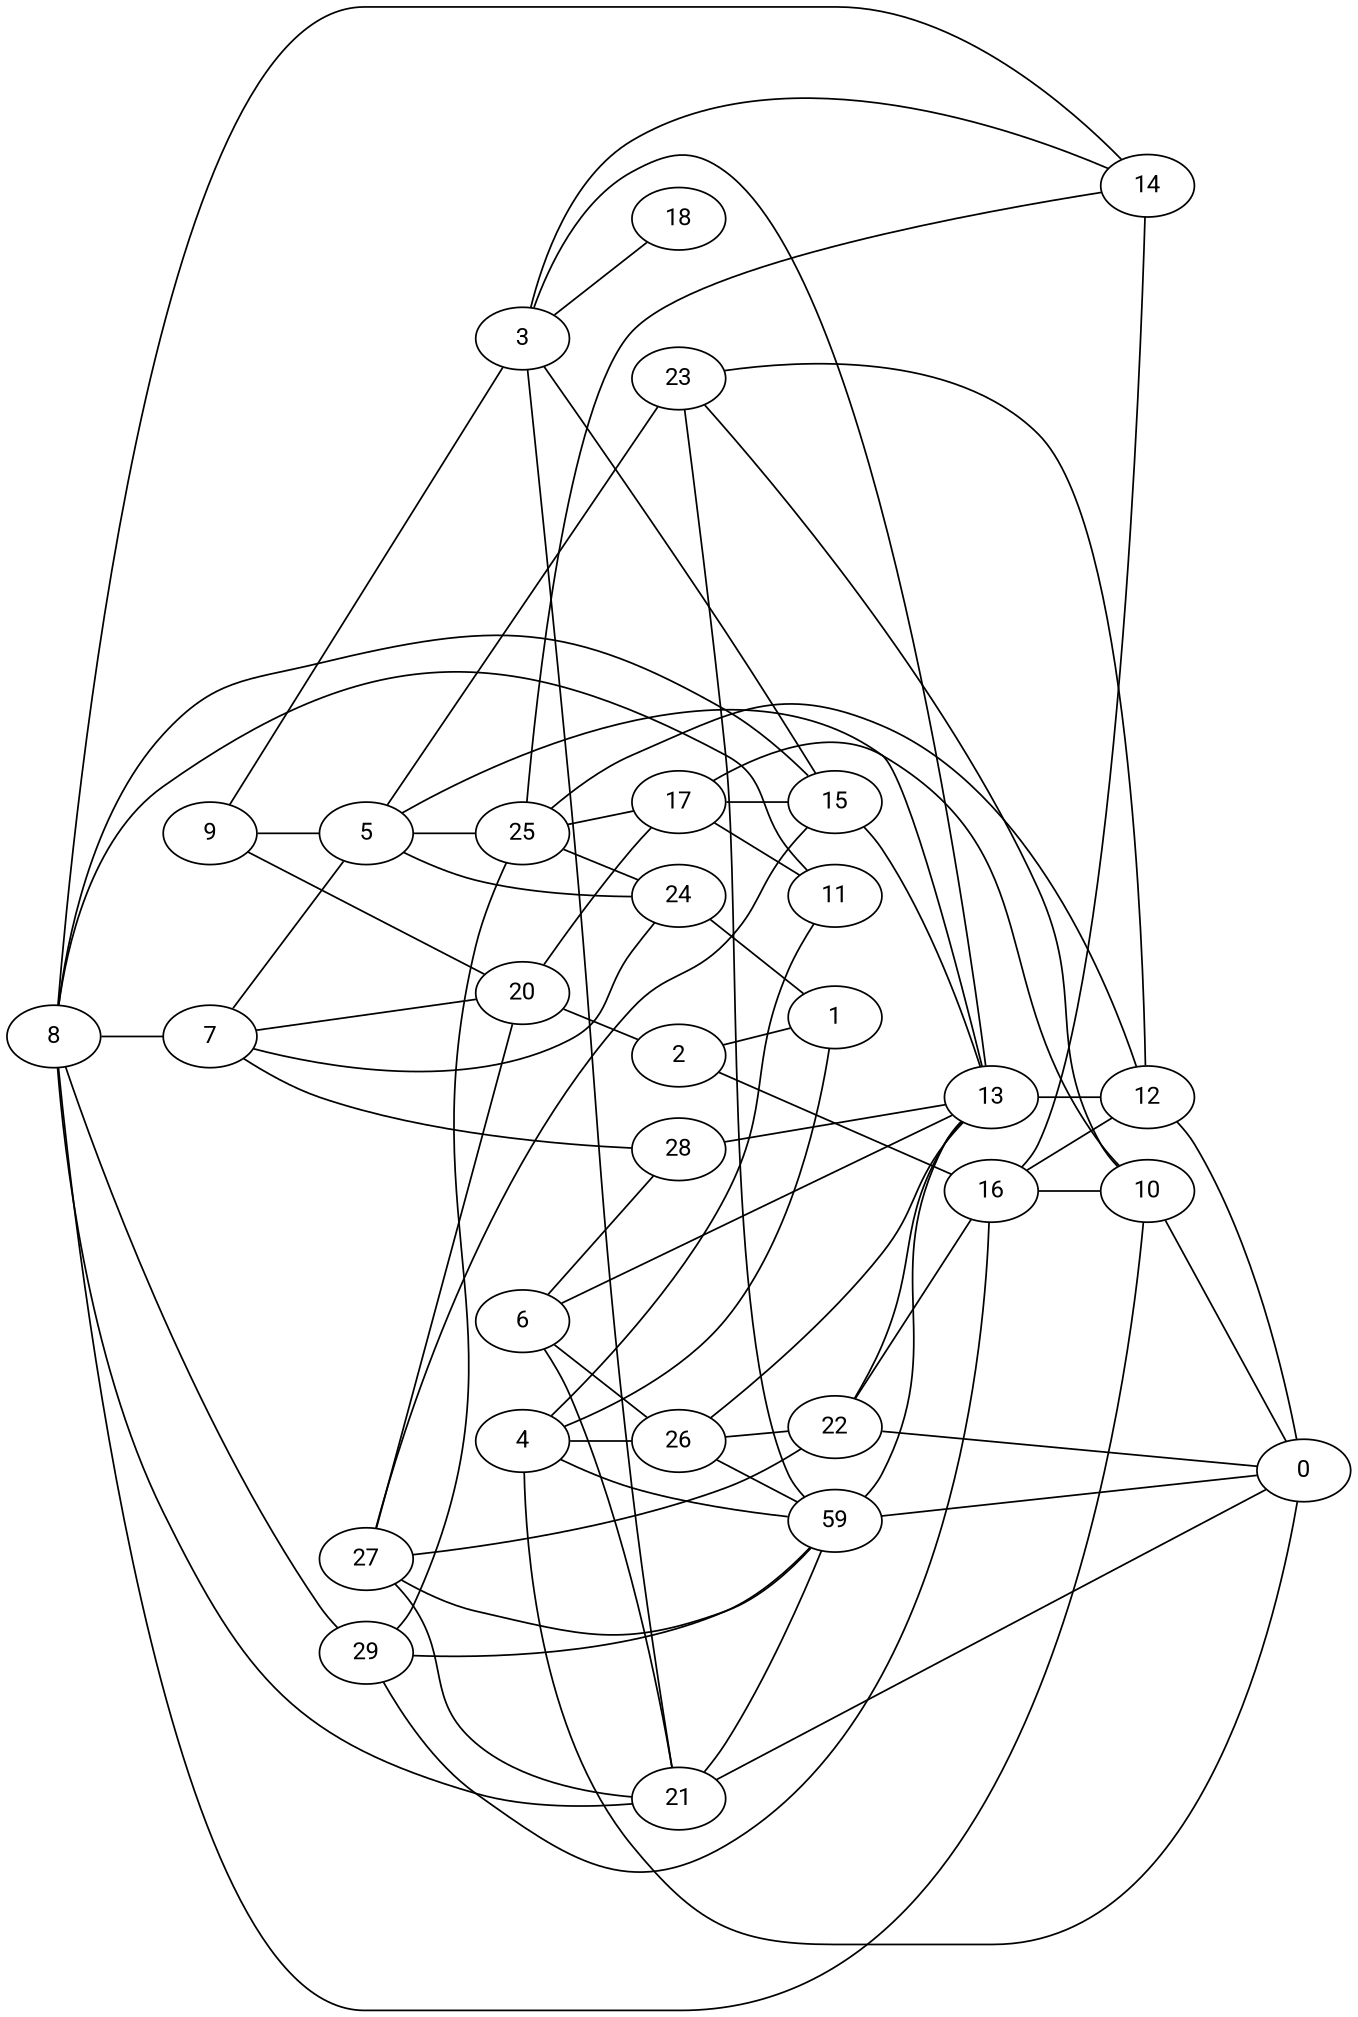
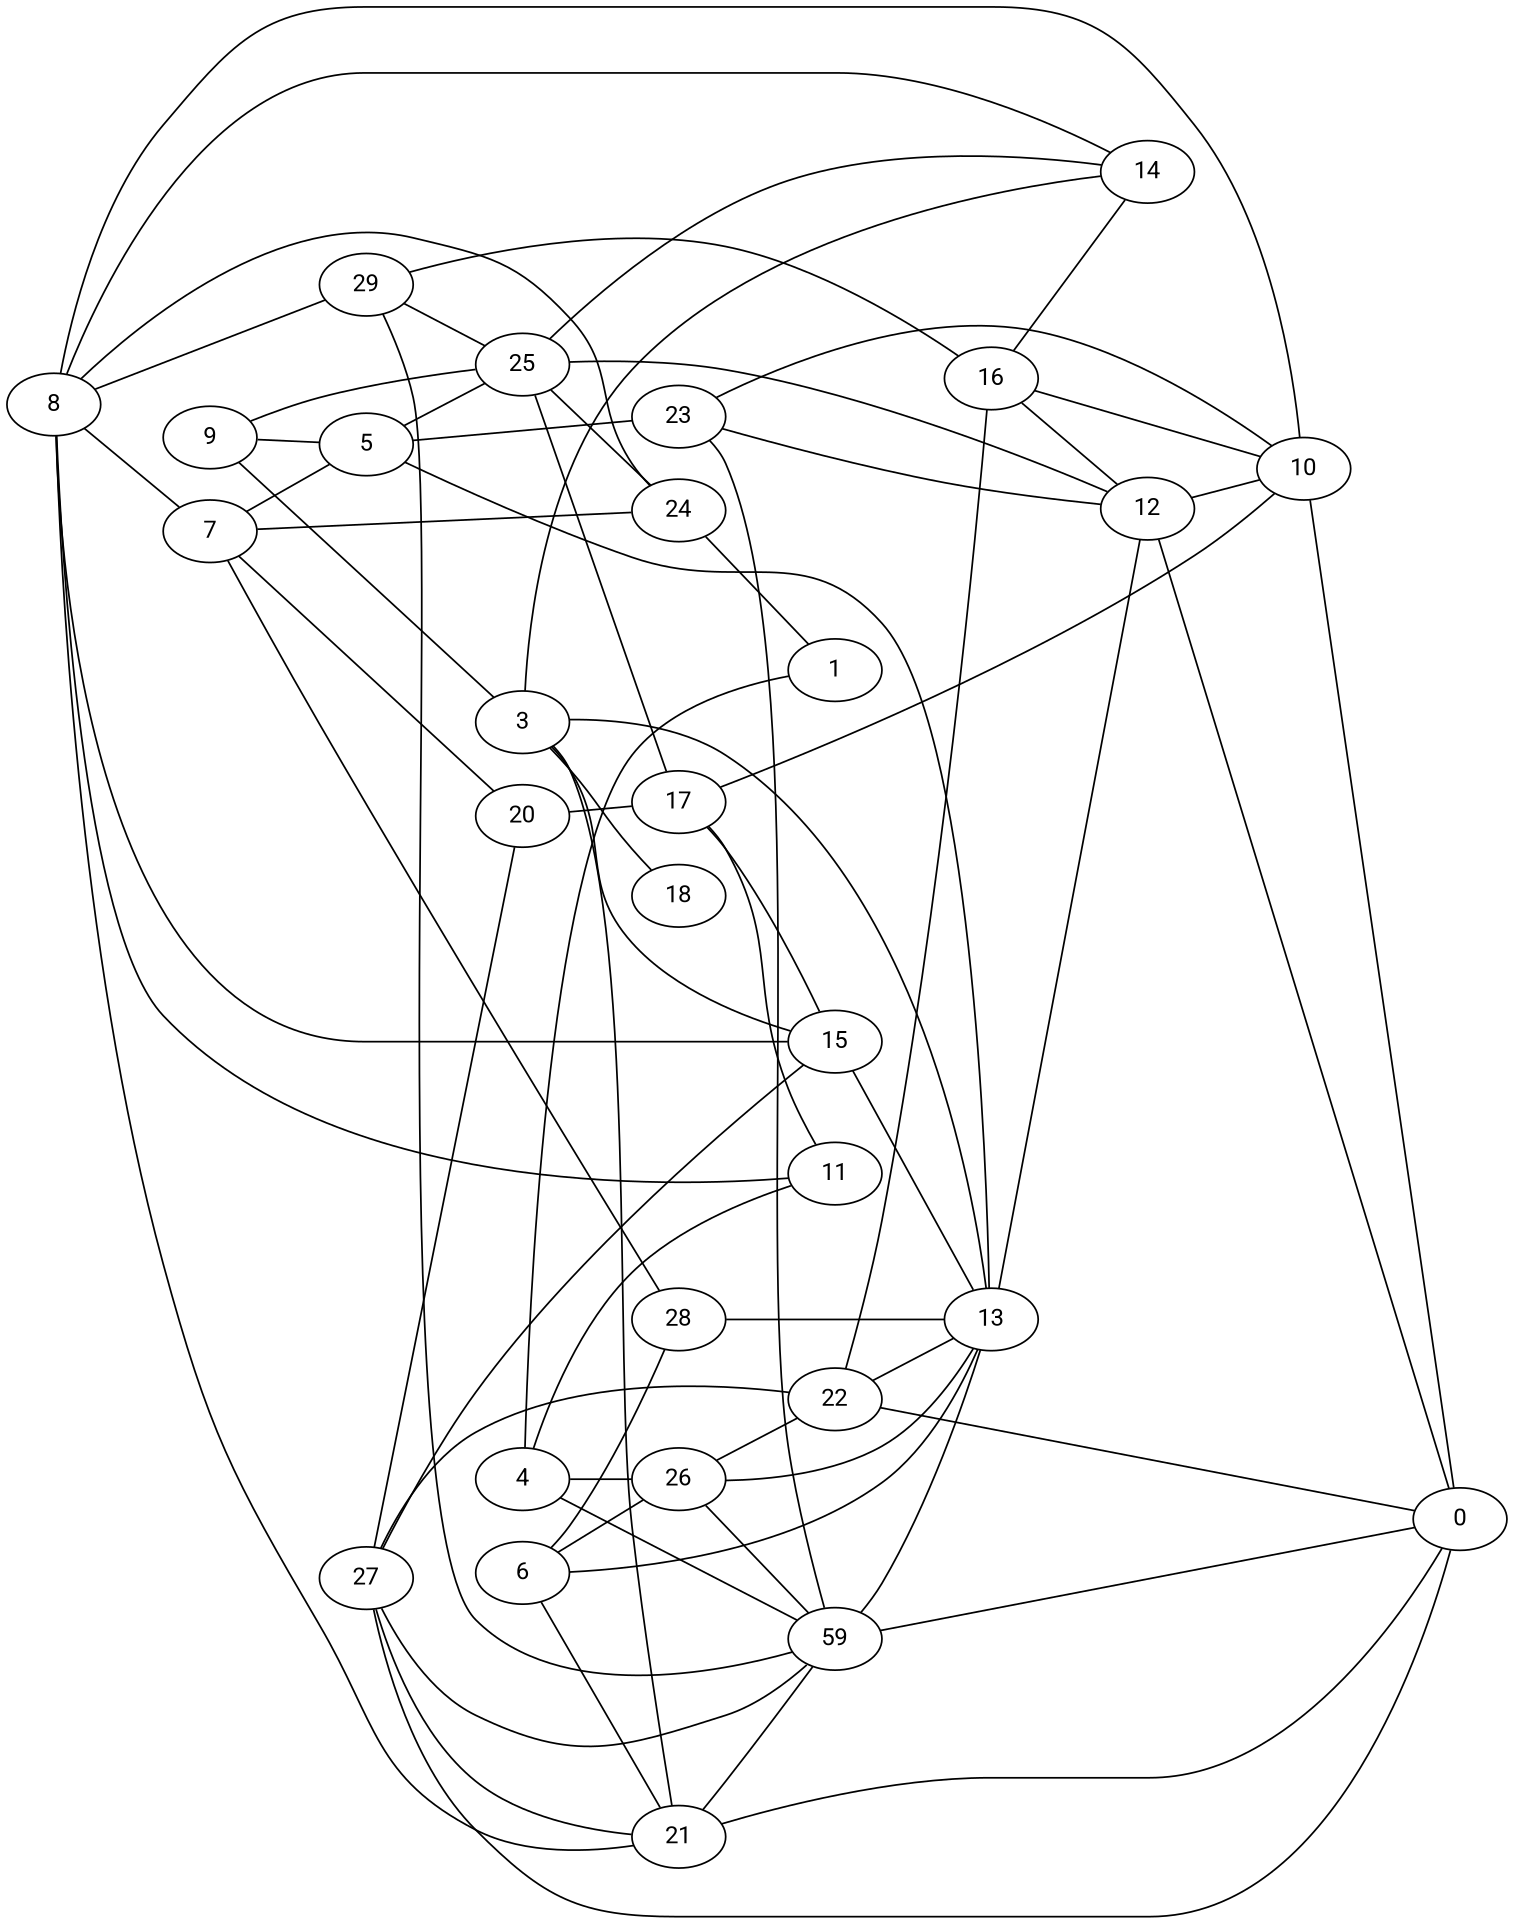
none -> (1226, 489)
(515, 888) -> (410, 238)
(366, 913) -> (361, 388)
(679, 1056) -> none
(887, 1944) -> (929, 1917)
